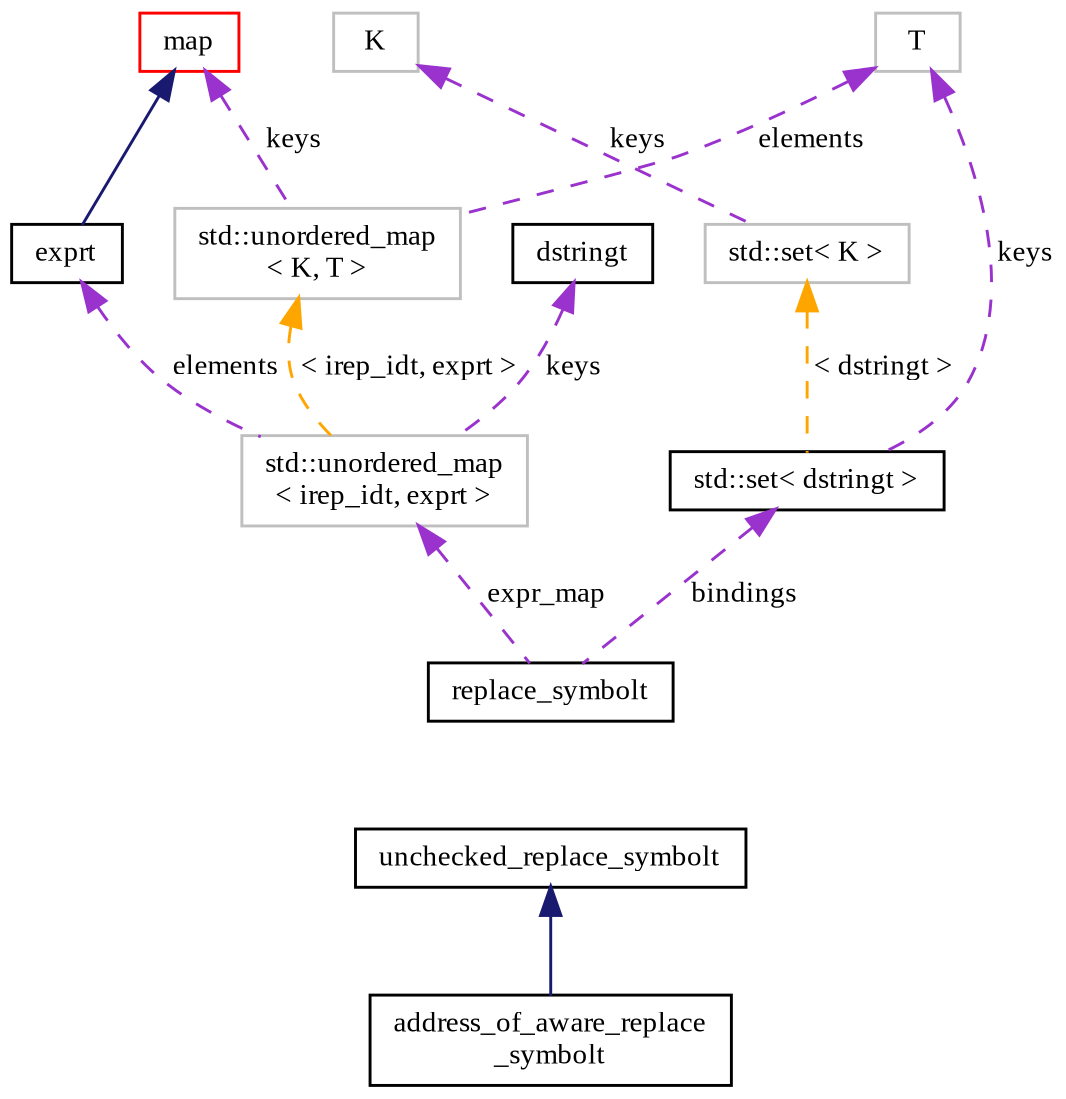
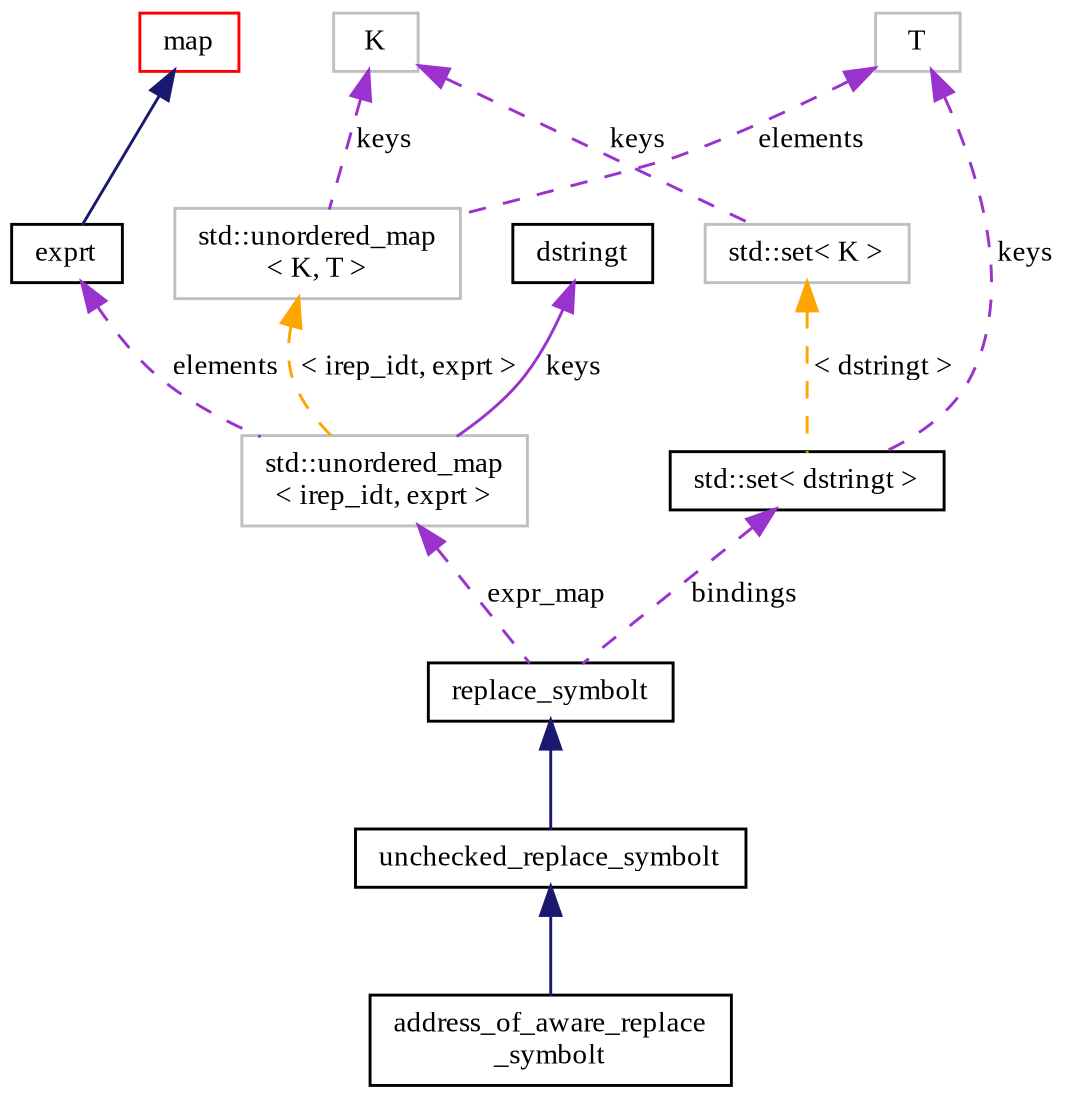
(256, 153) -> (345, 154)
(520, 382) -> (520, 382)
none -> (551, 790)
